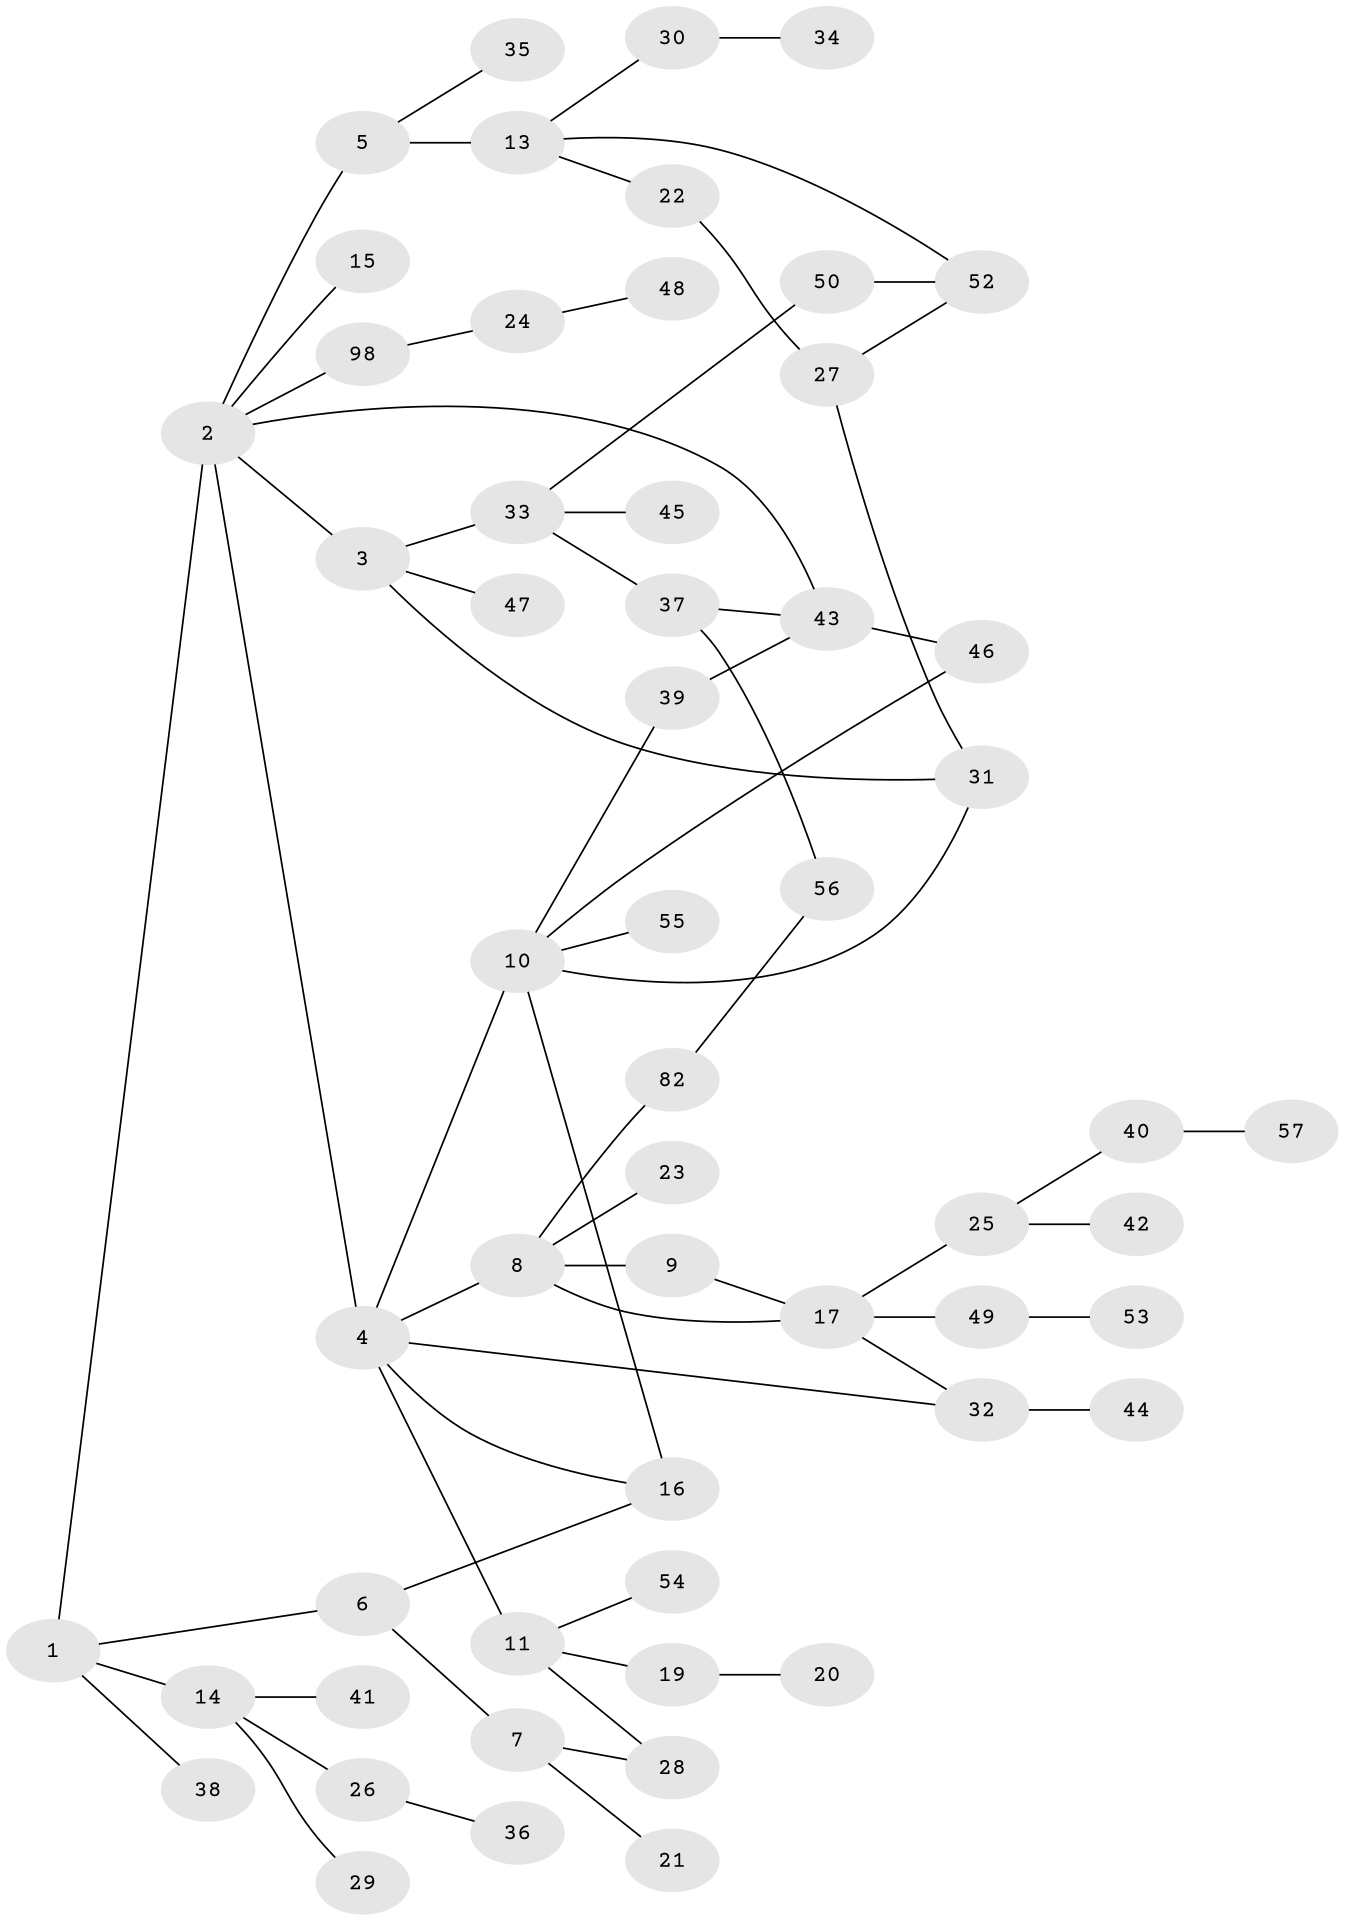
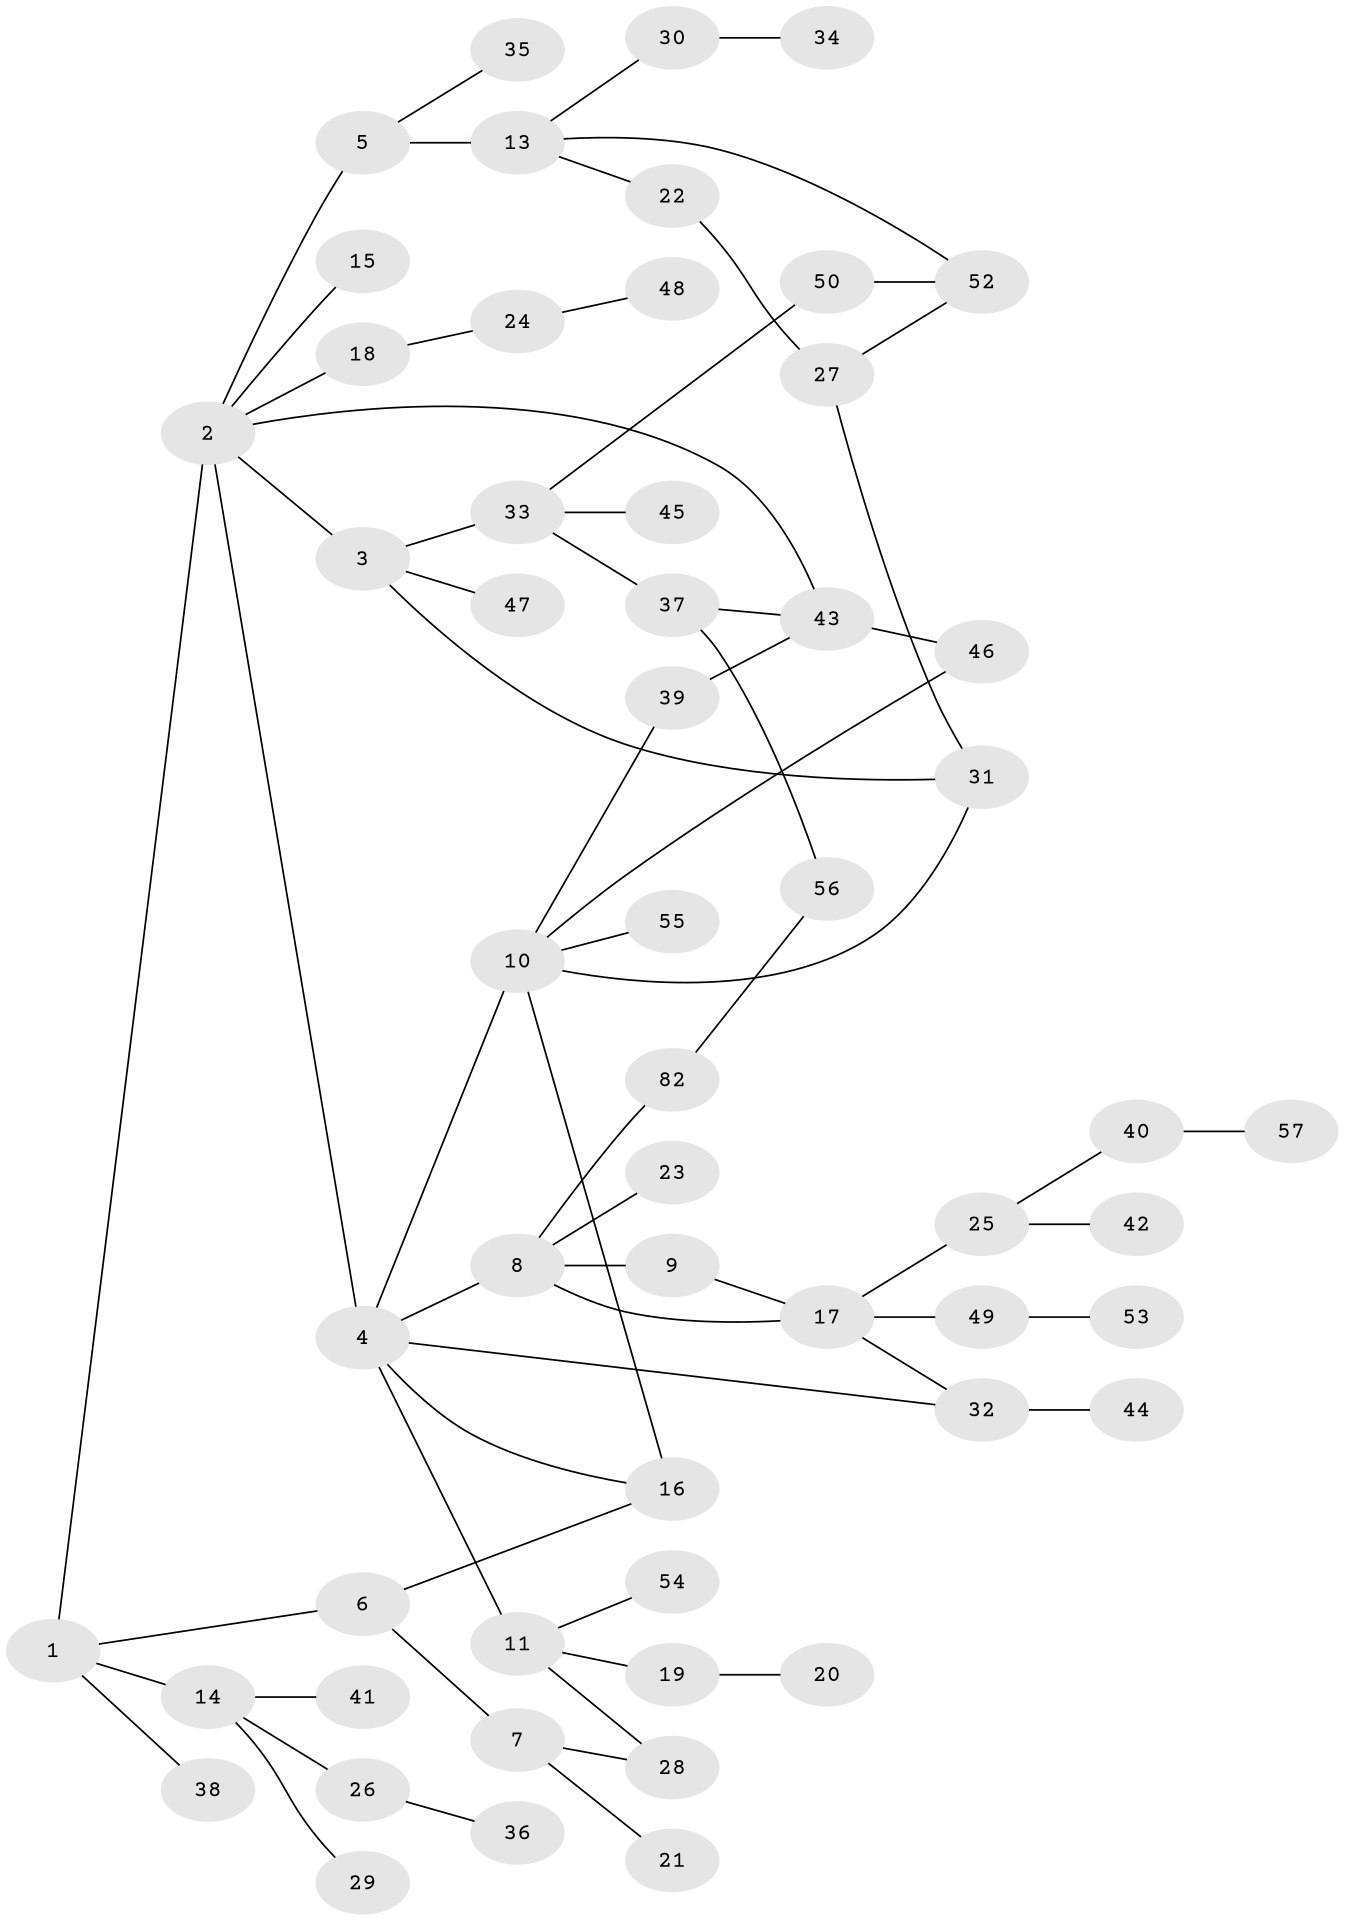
(363, 354) -> (363, 354)
